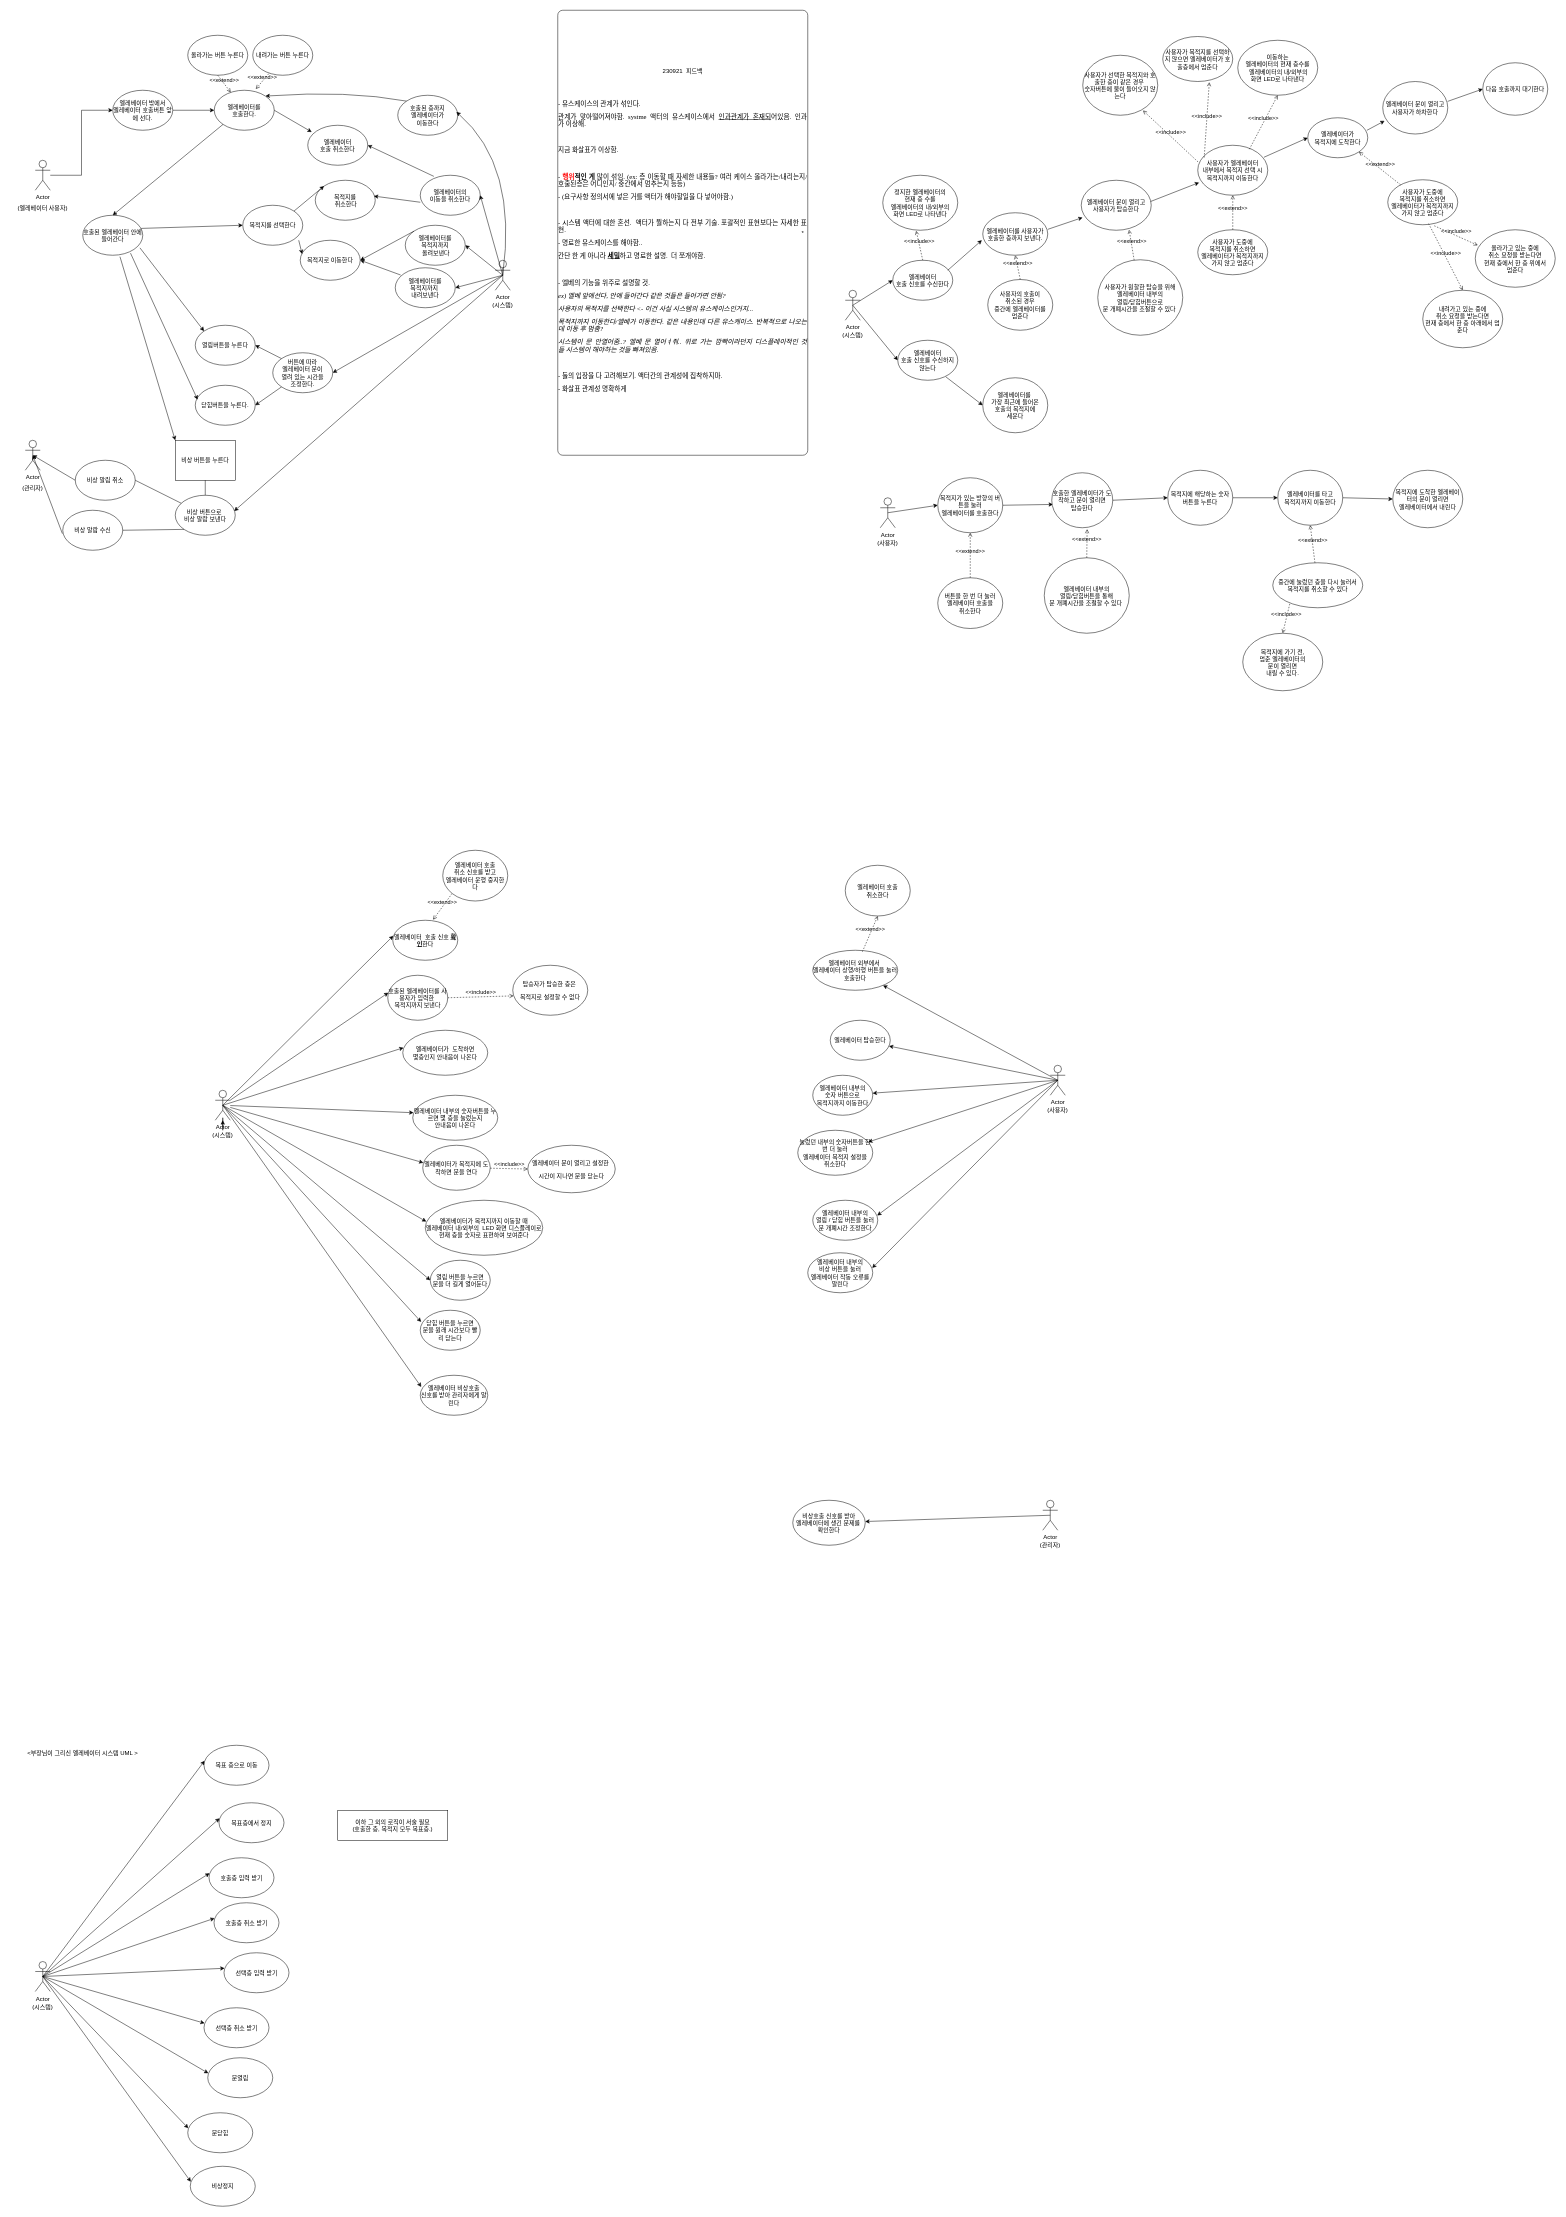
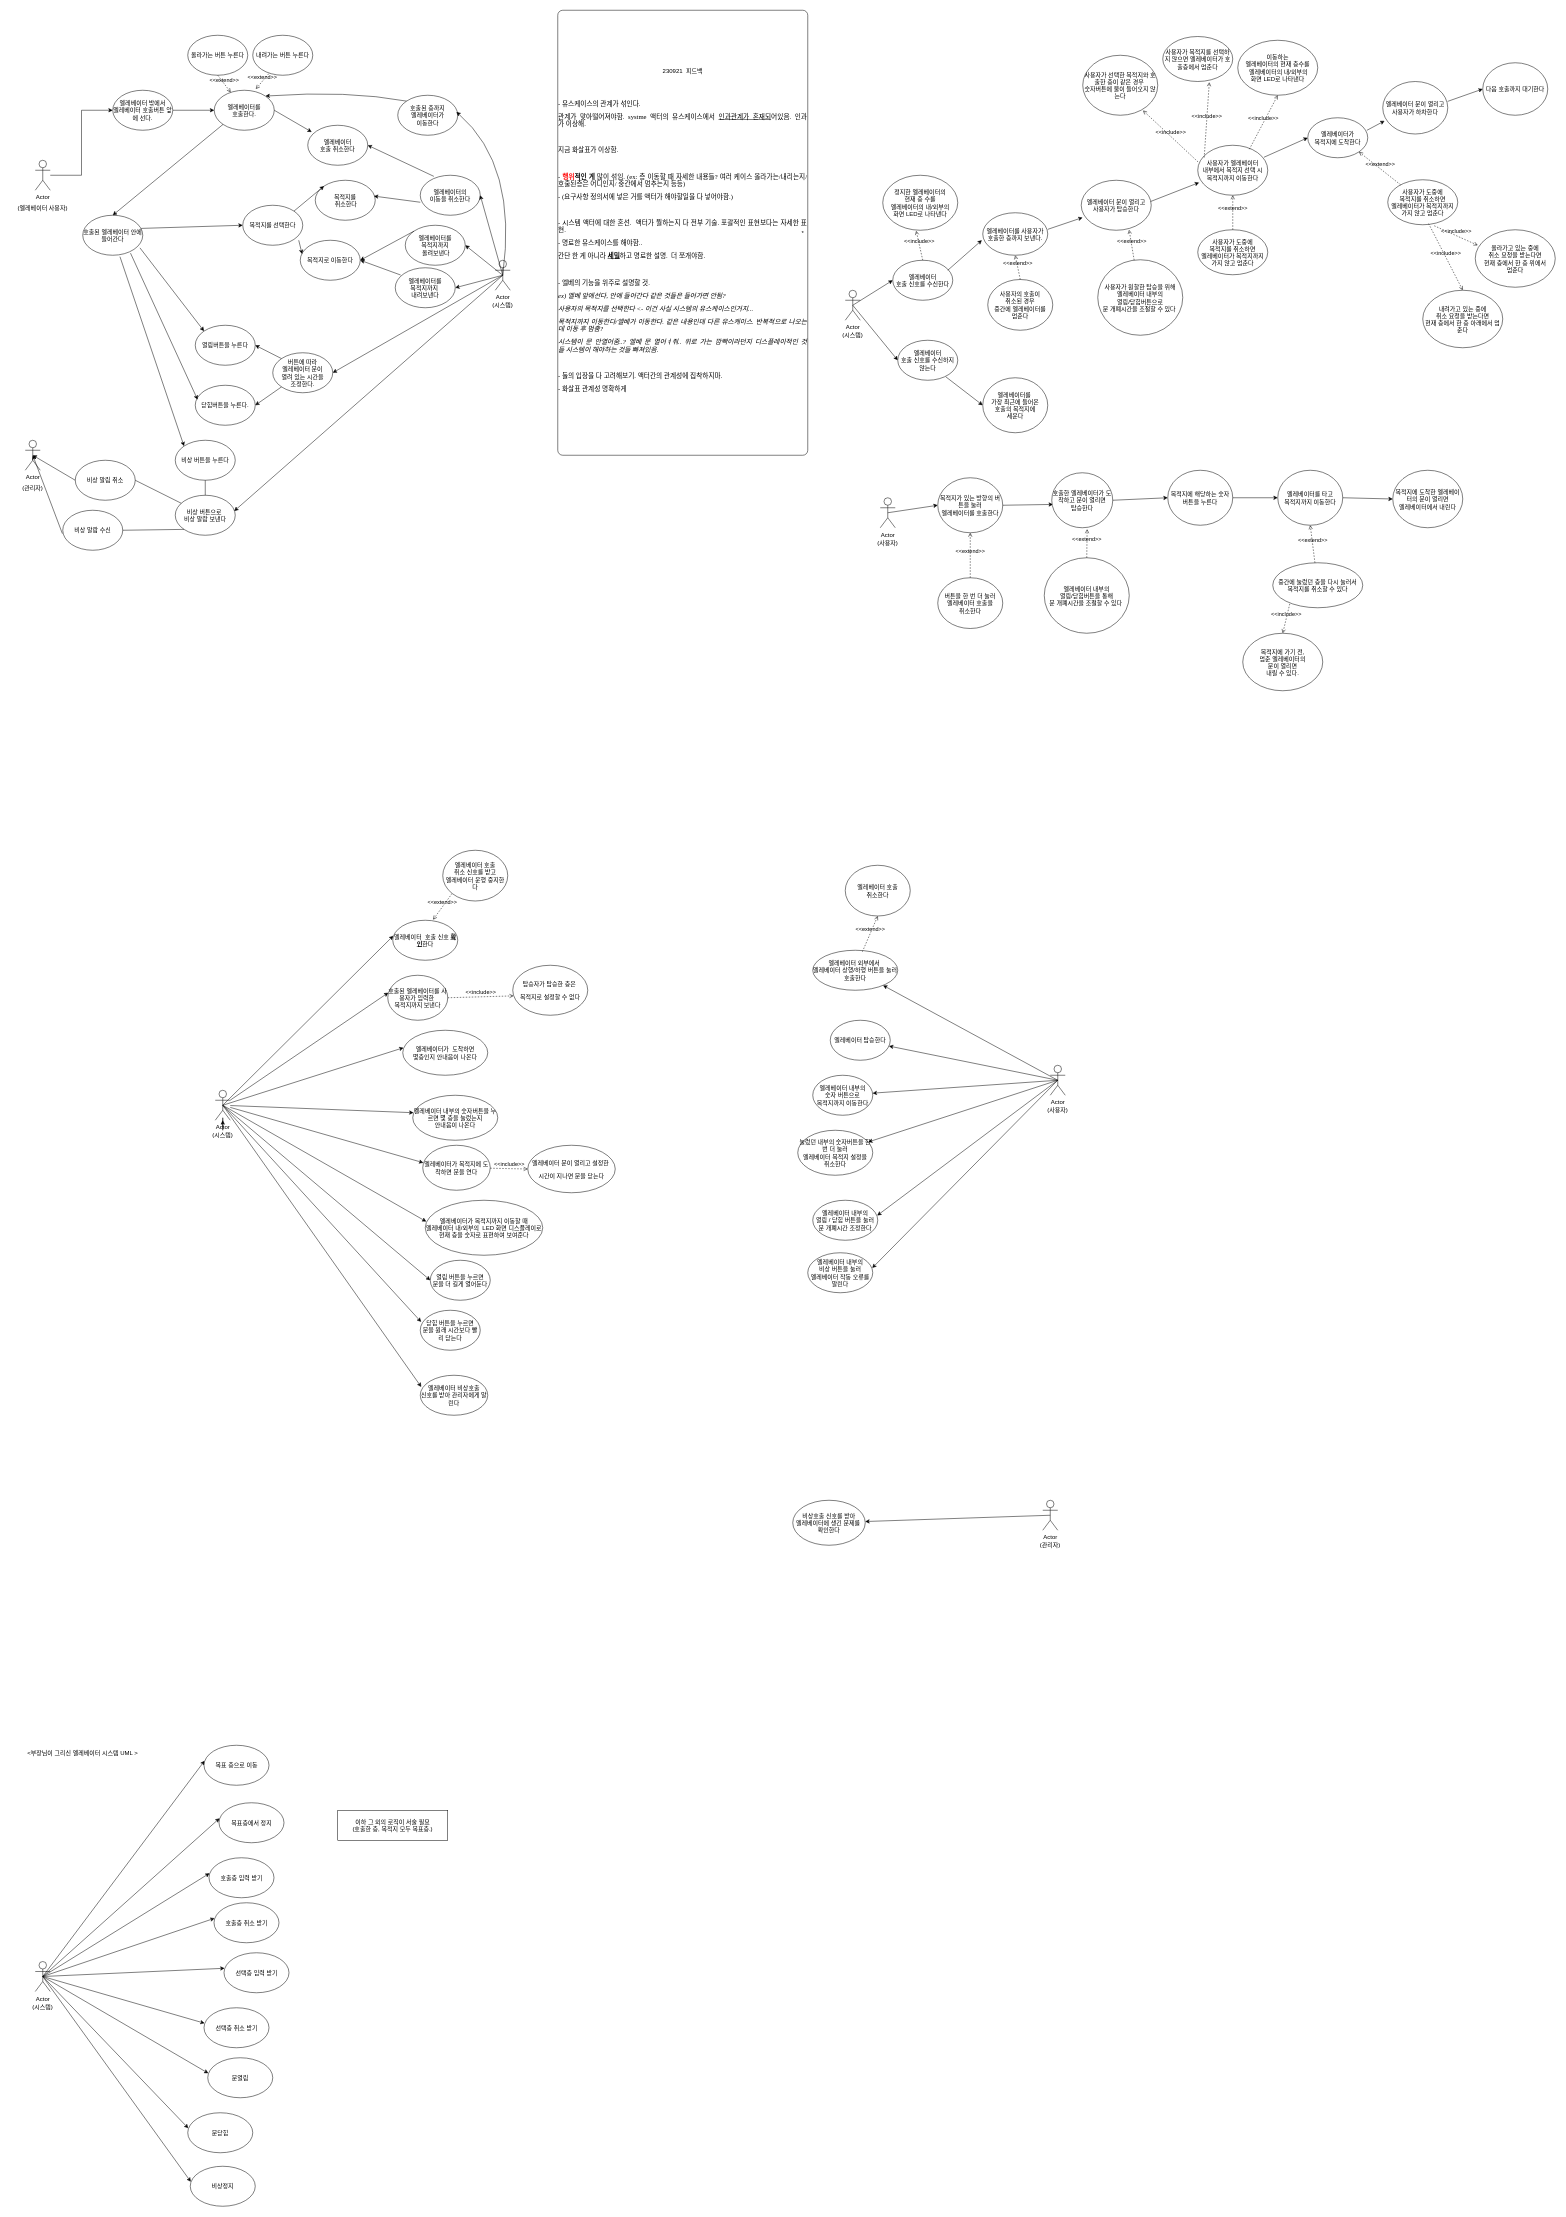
(205, 460) -> (205, 460)
